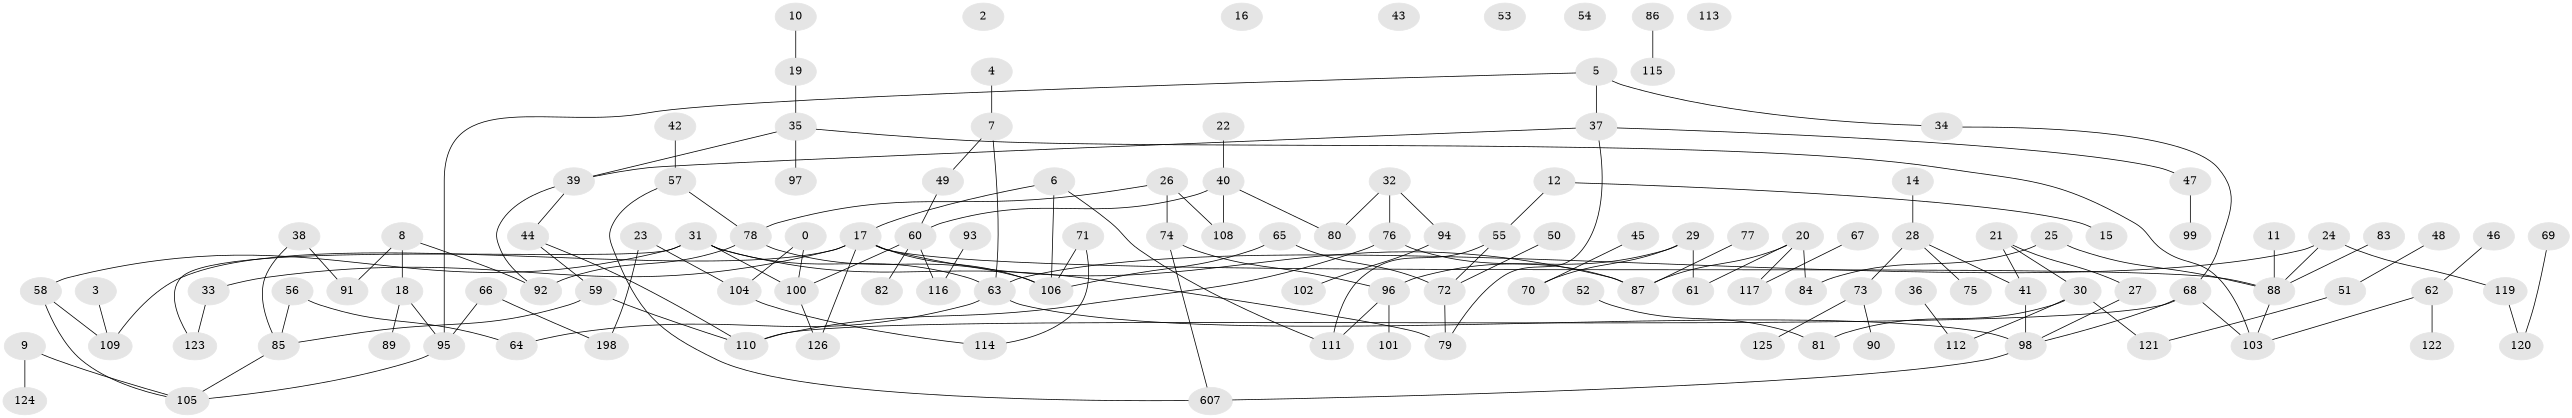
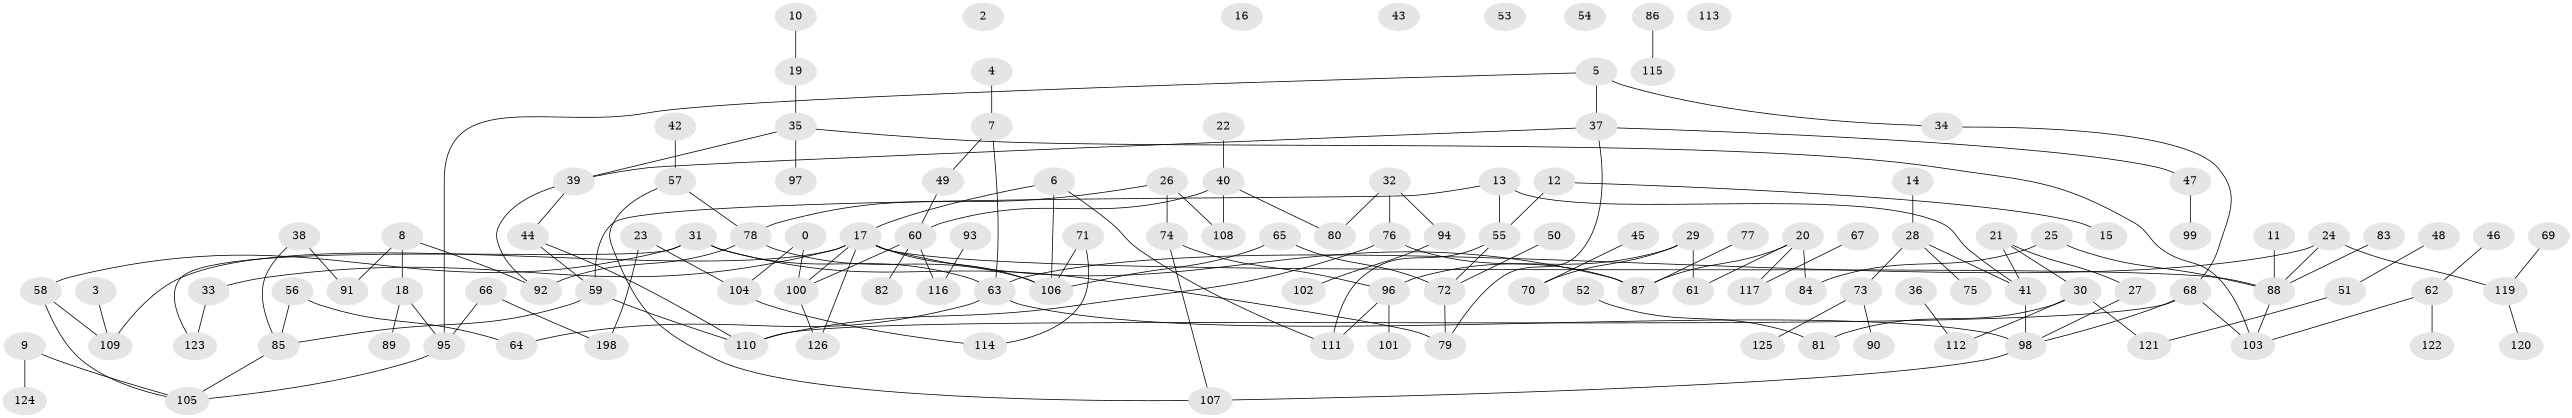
none -> (1500, 181)
(746, 264) -> (837, 256)
(2538, 292) -> (2527, 264)
(1211, 401) -> (1211, 401)
